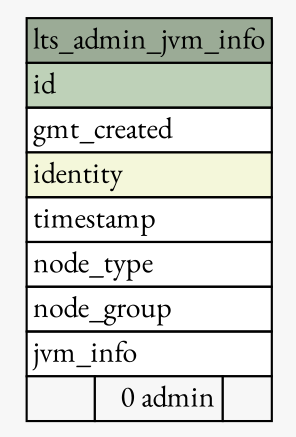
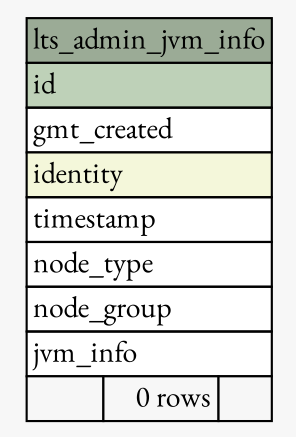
(168, 398) -> (174, 398)
